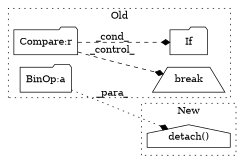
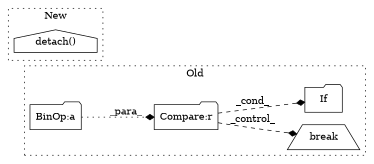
(116, 108) -> (114, 117)
